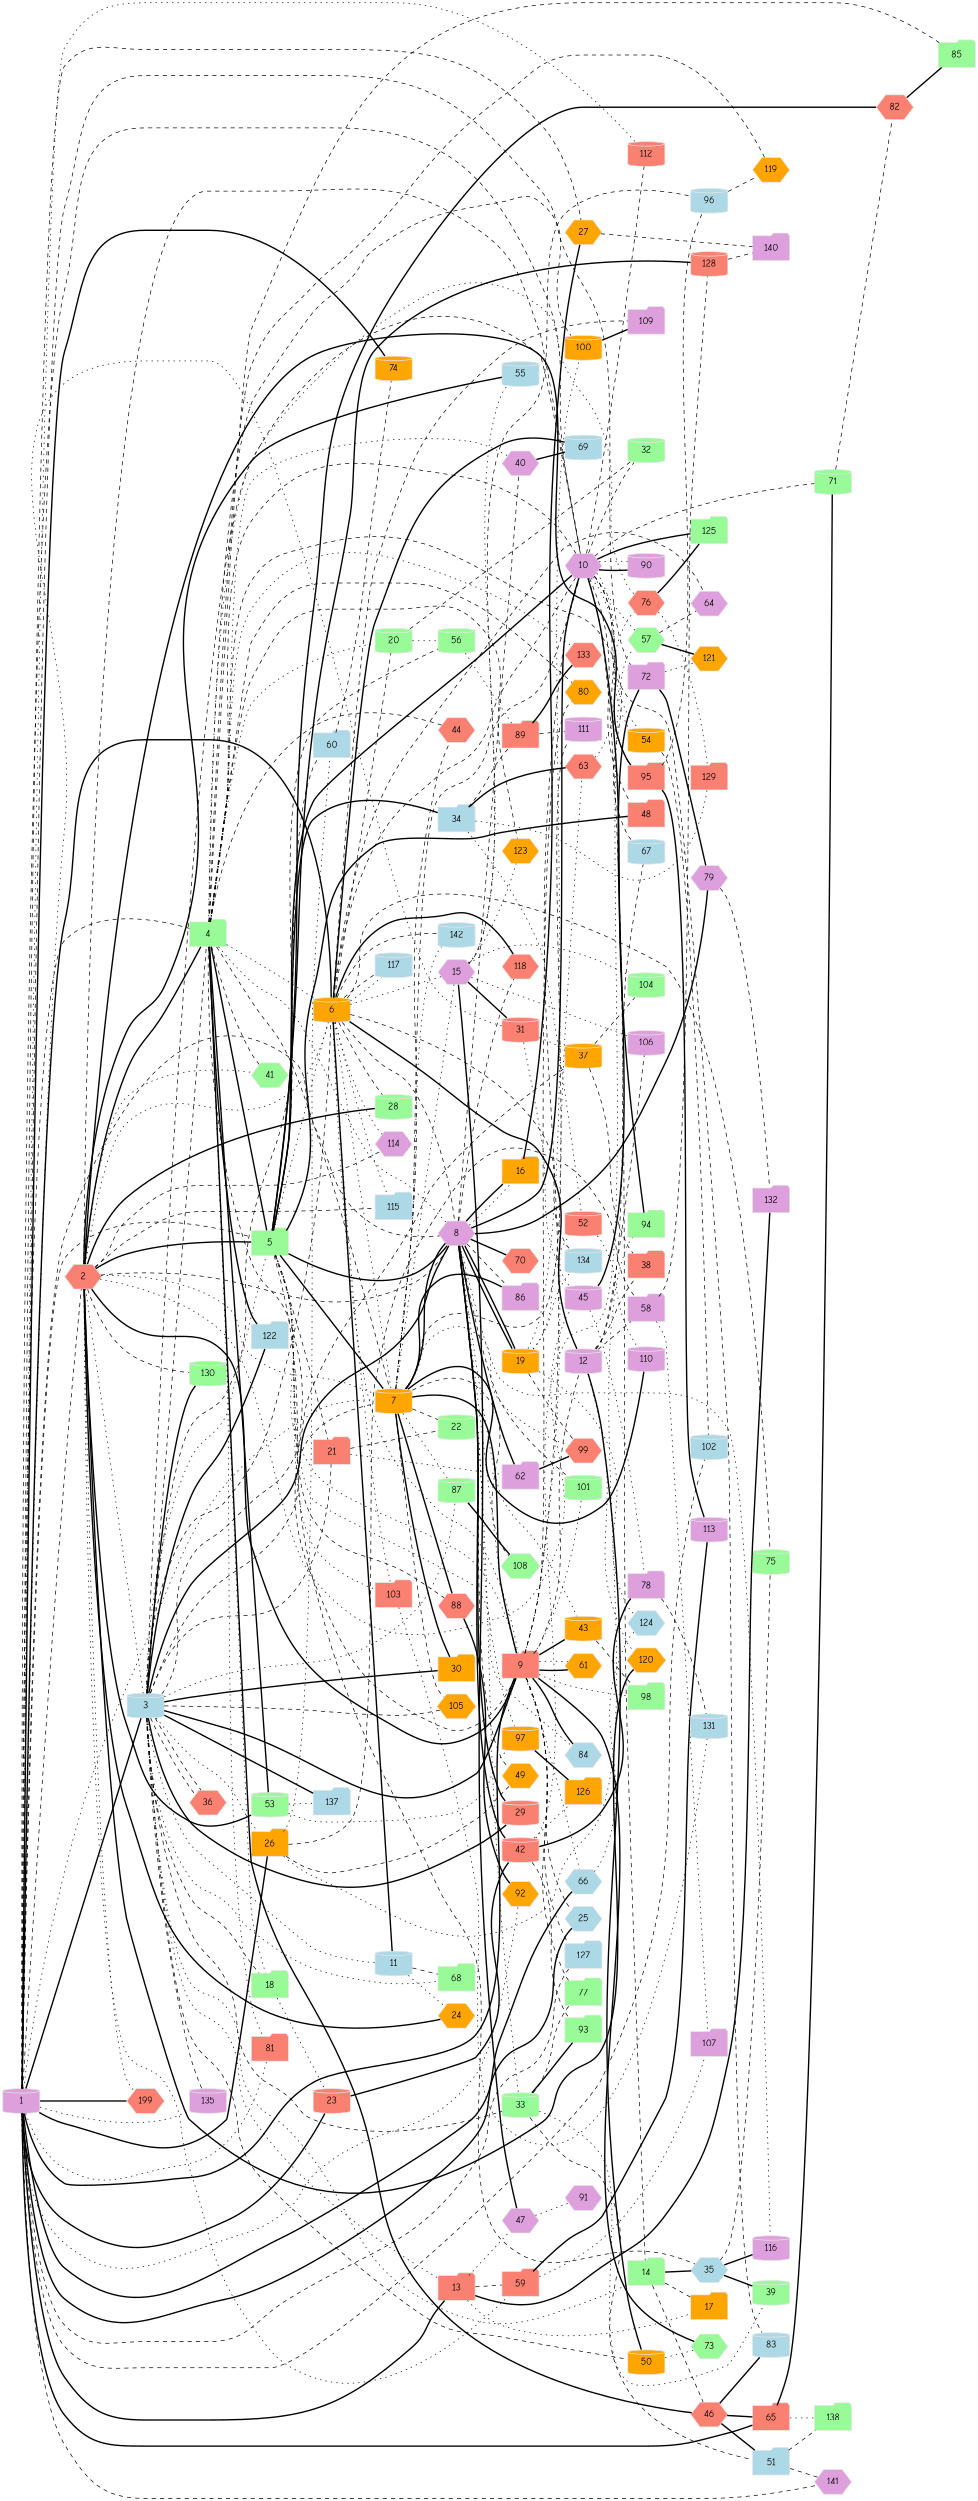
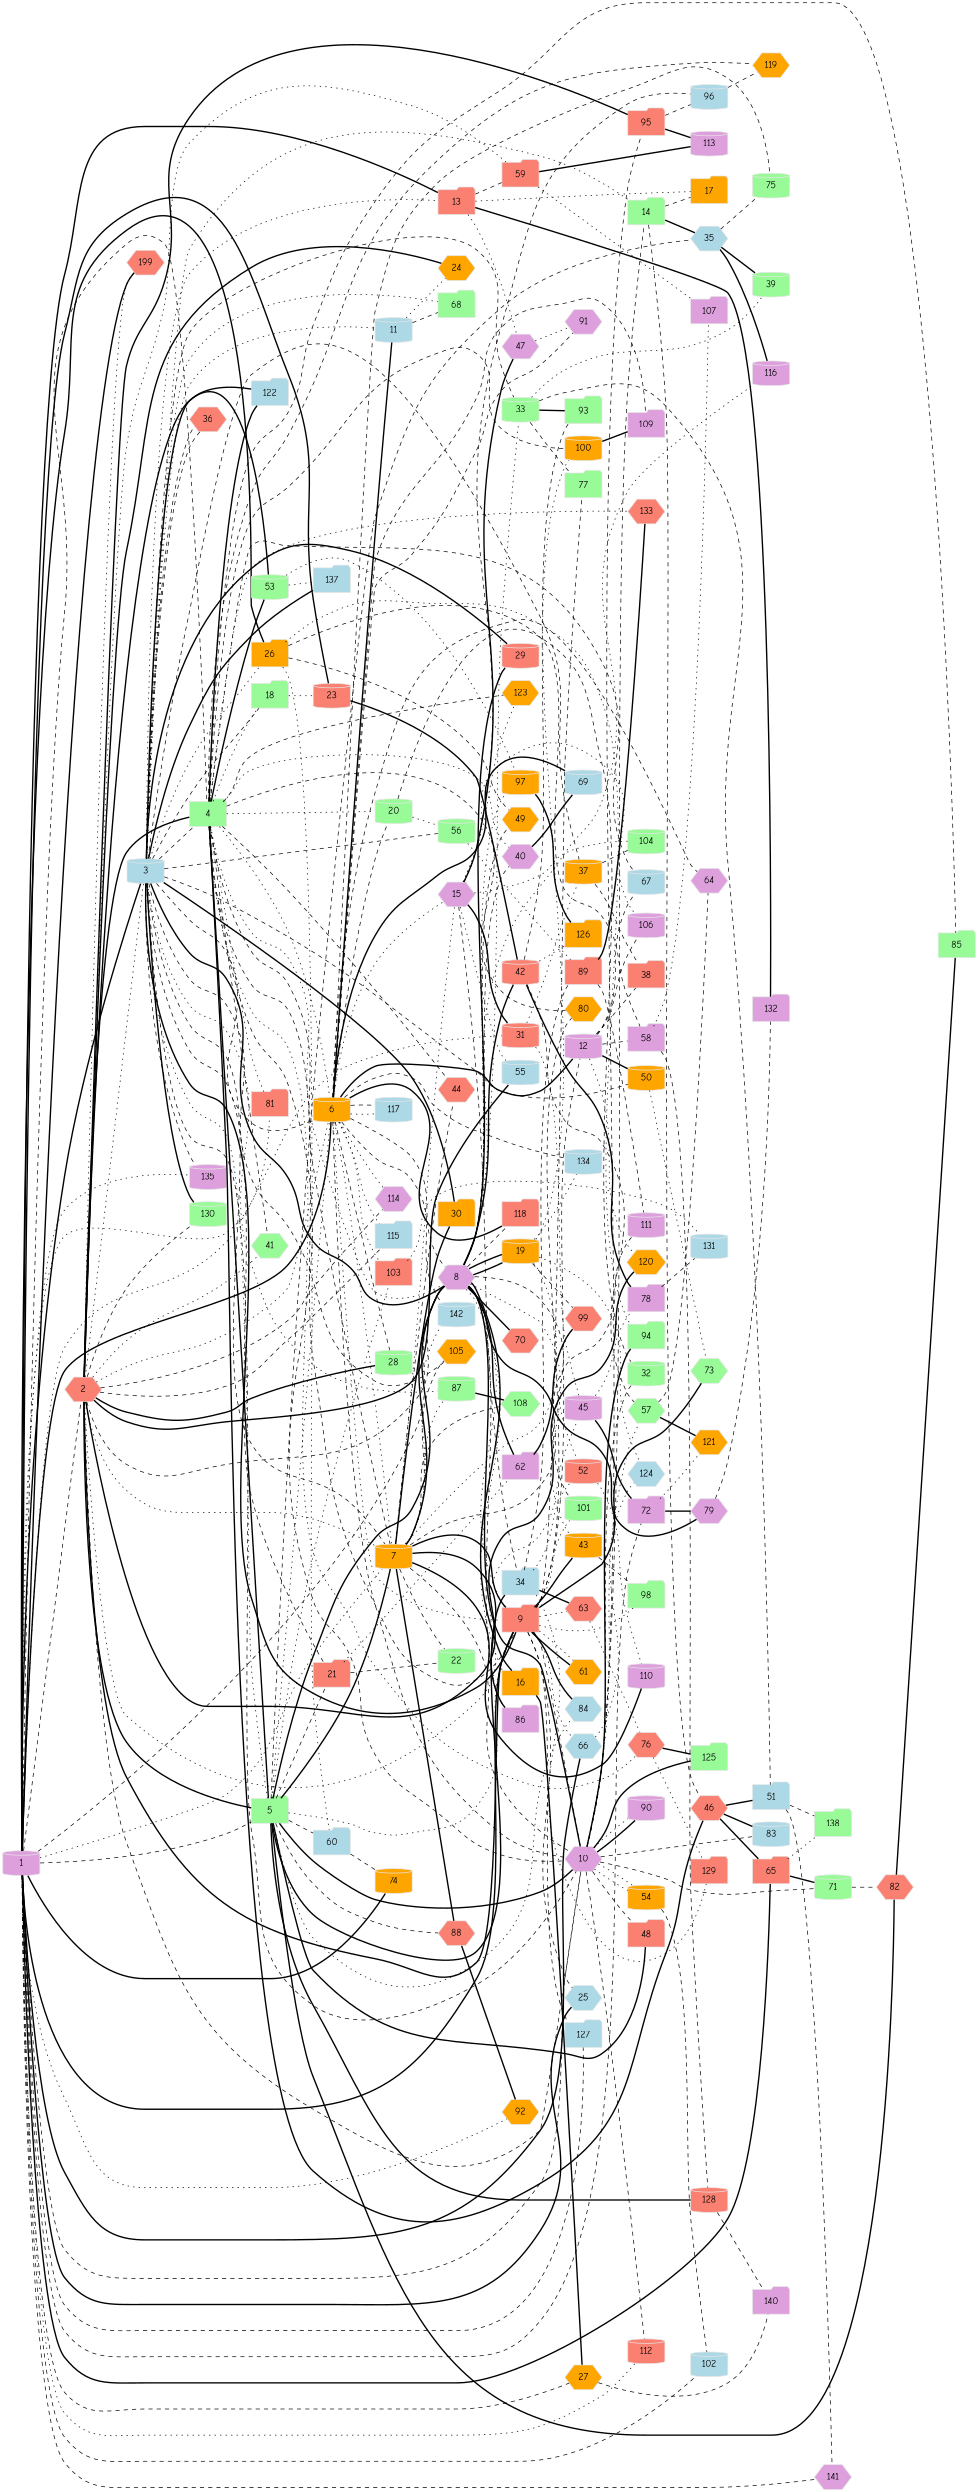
none -> (384, 575)
(520, 967) -> (520, 1214)
none -> (485, 1239)
(613, 1255) -> (624, 1214)
